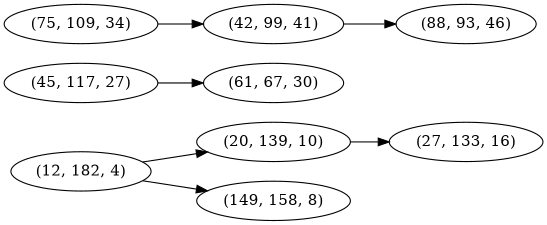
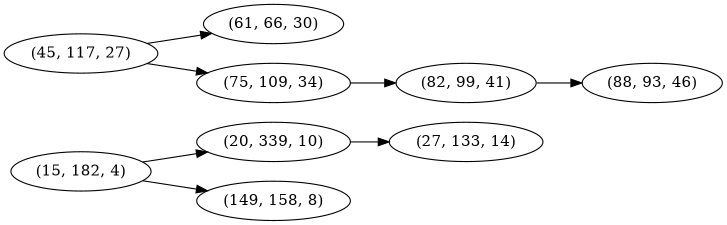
(274, 24) -> (466, 83)
none -> (172, 67)
(274, 83) -> (274, 24)
(274, 142) -> (274, 142)
(466, 142) -> (466, 142)
(81, 171) -> (81, 171)
